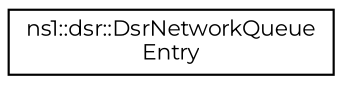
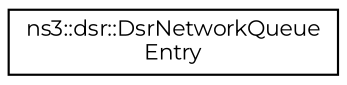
(171, 42) -> (173, 42)
